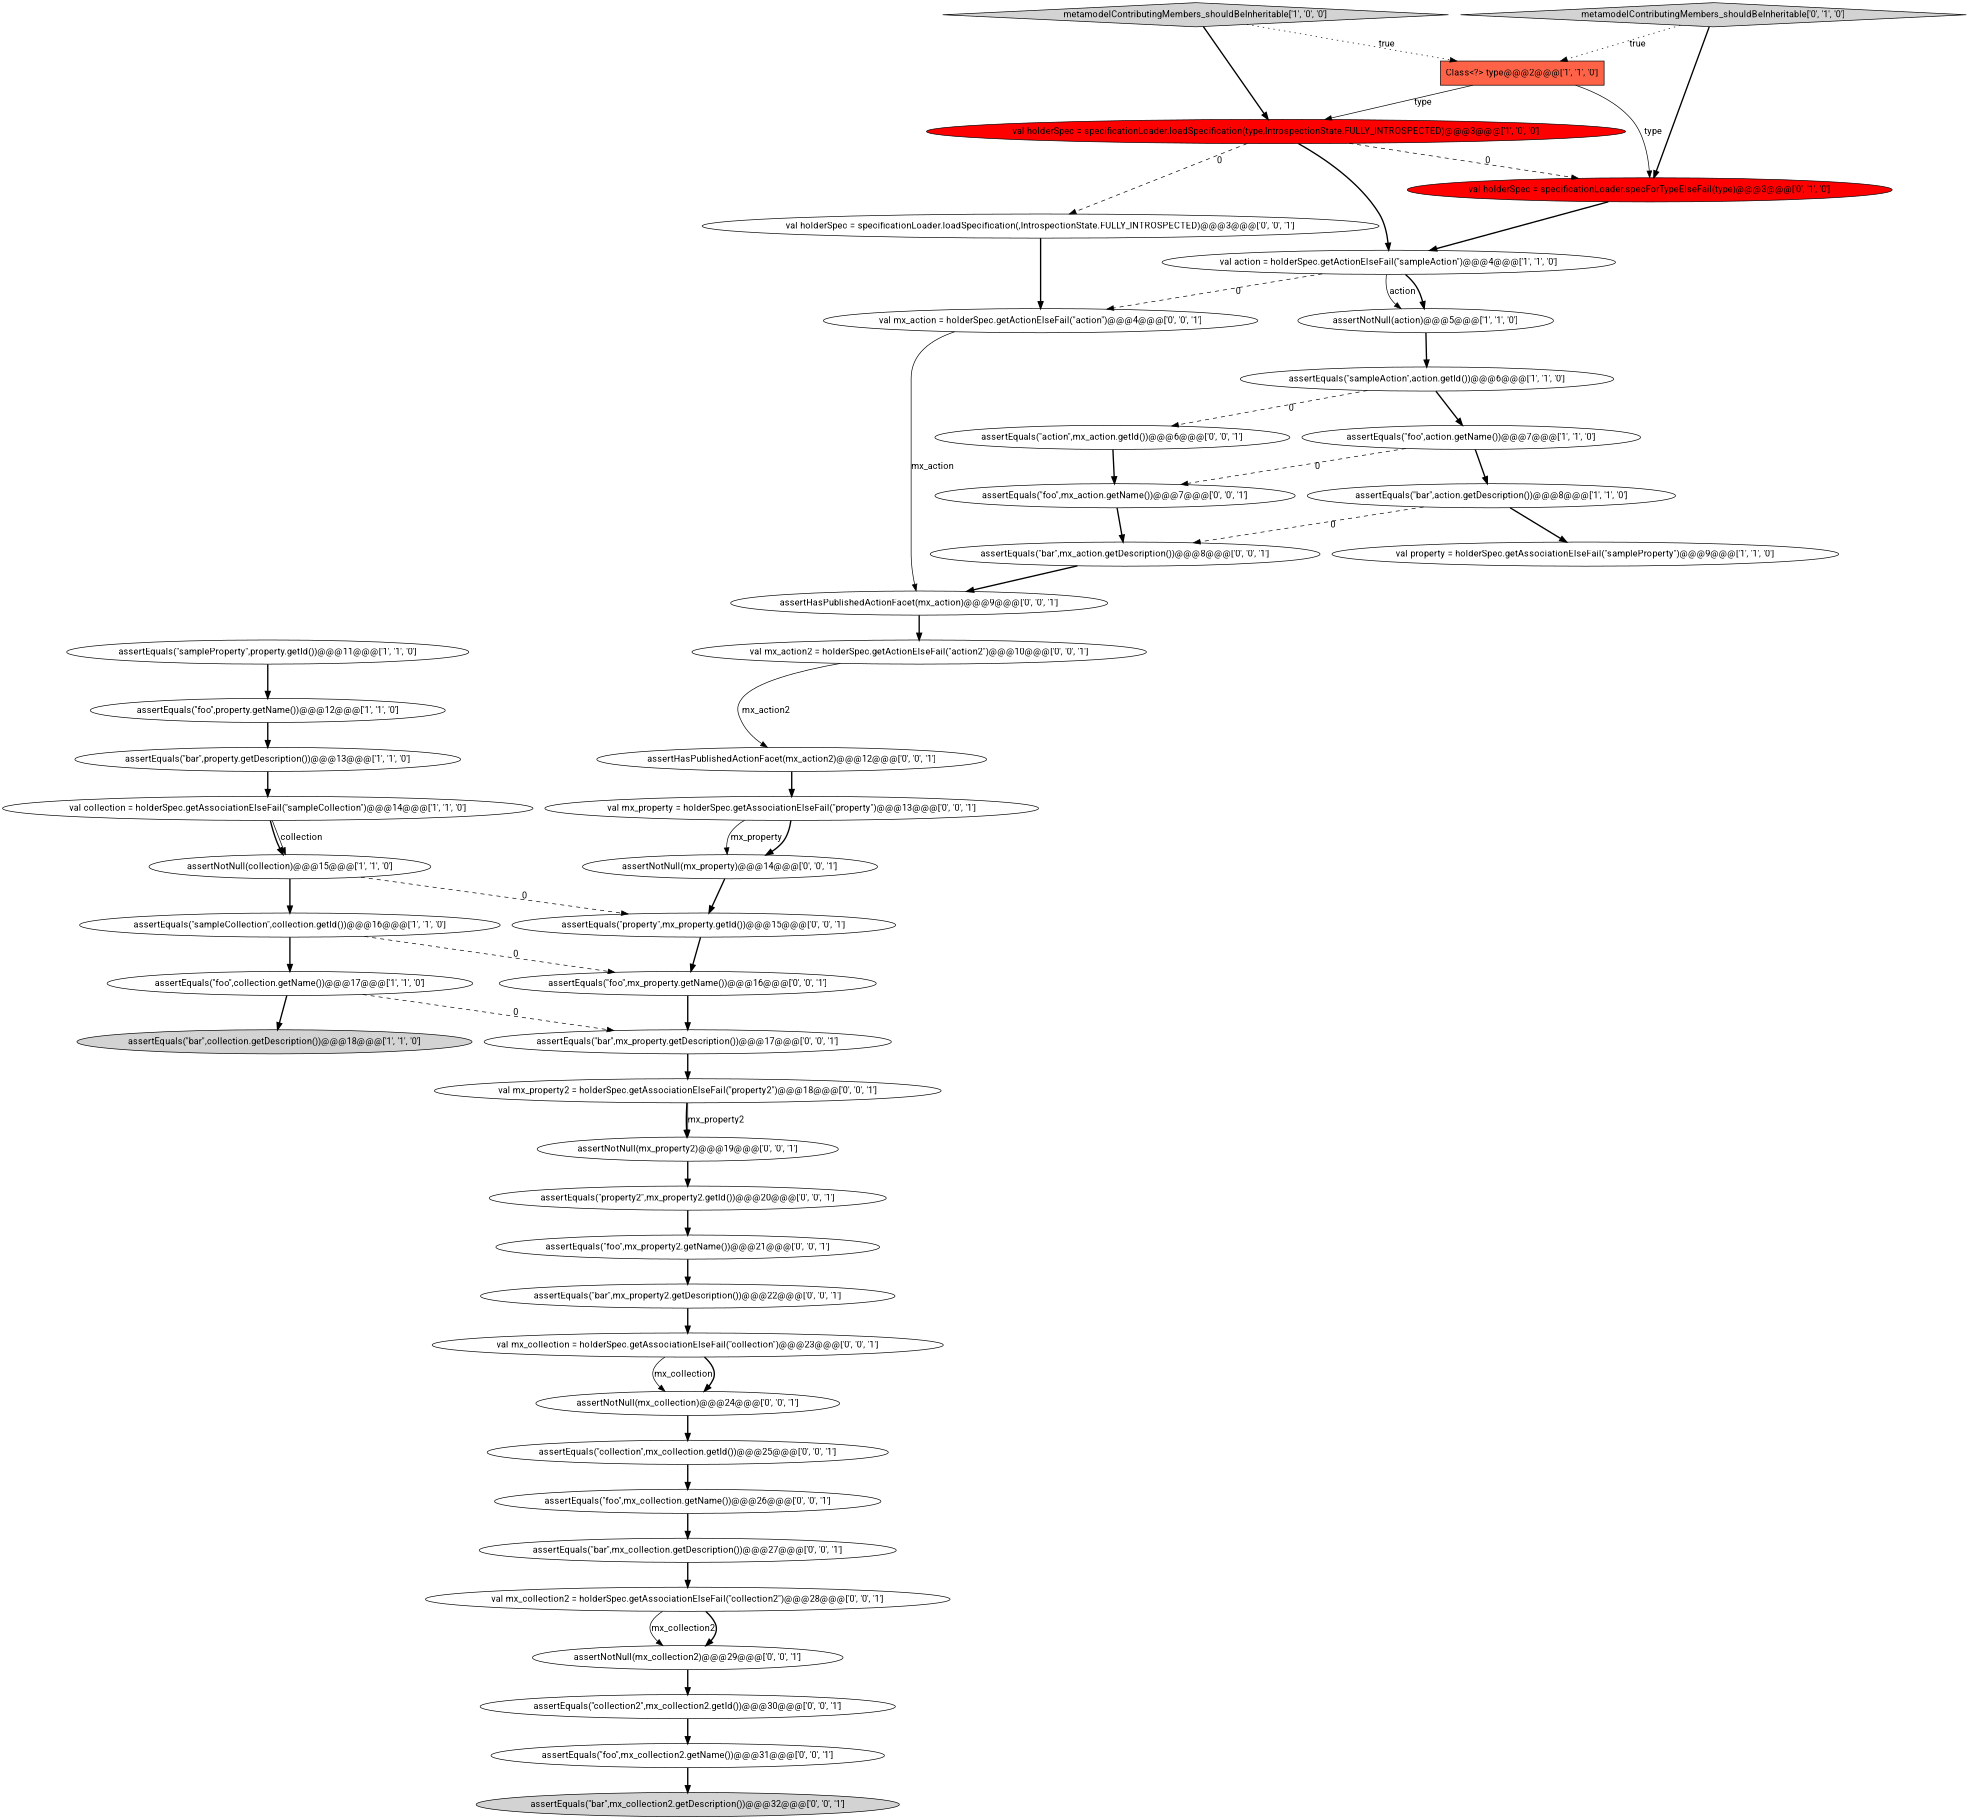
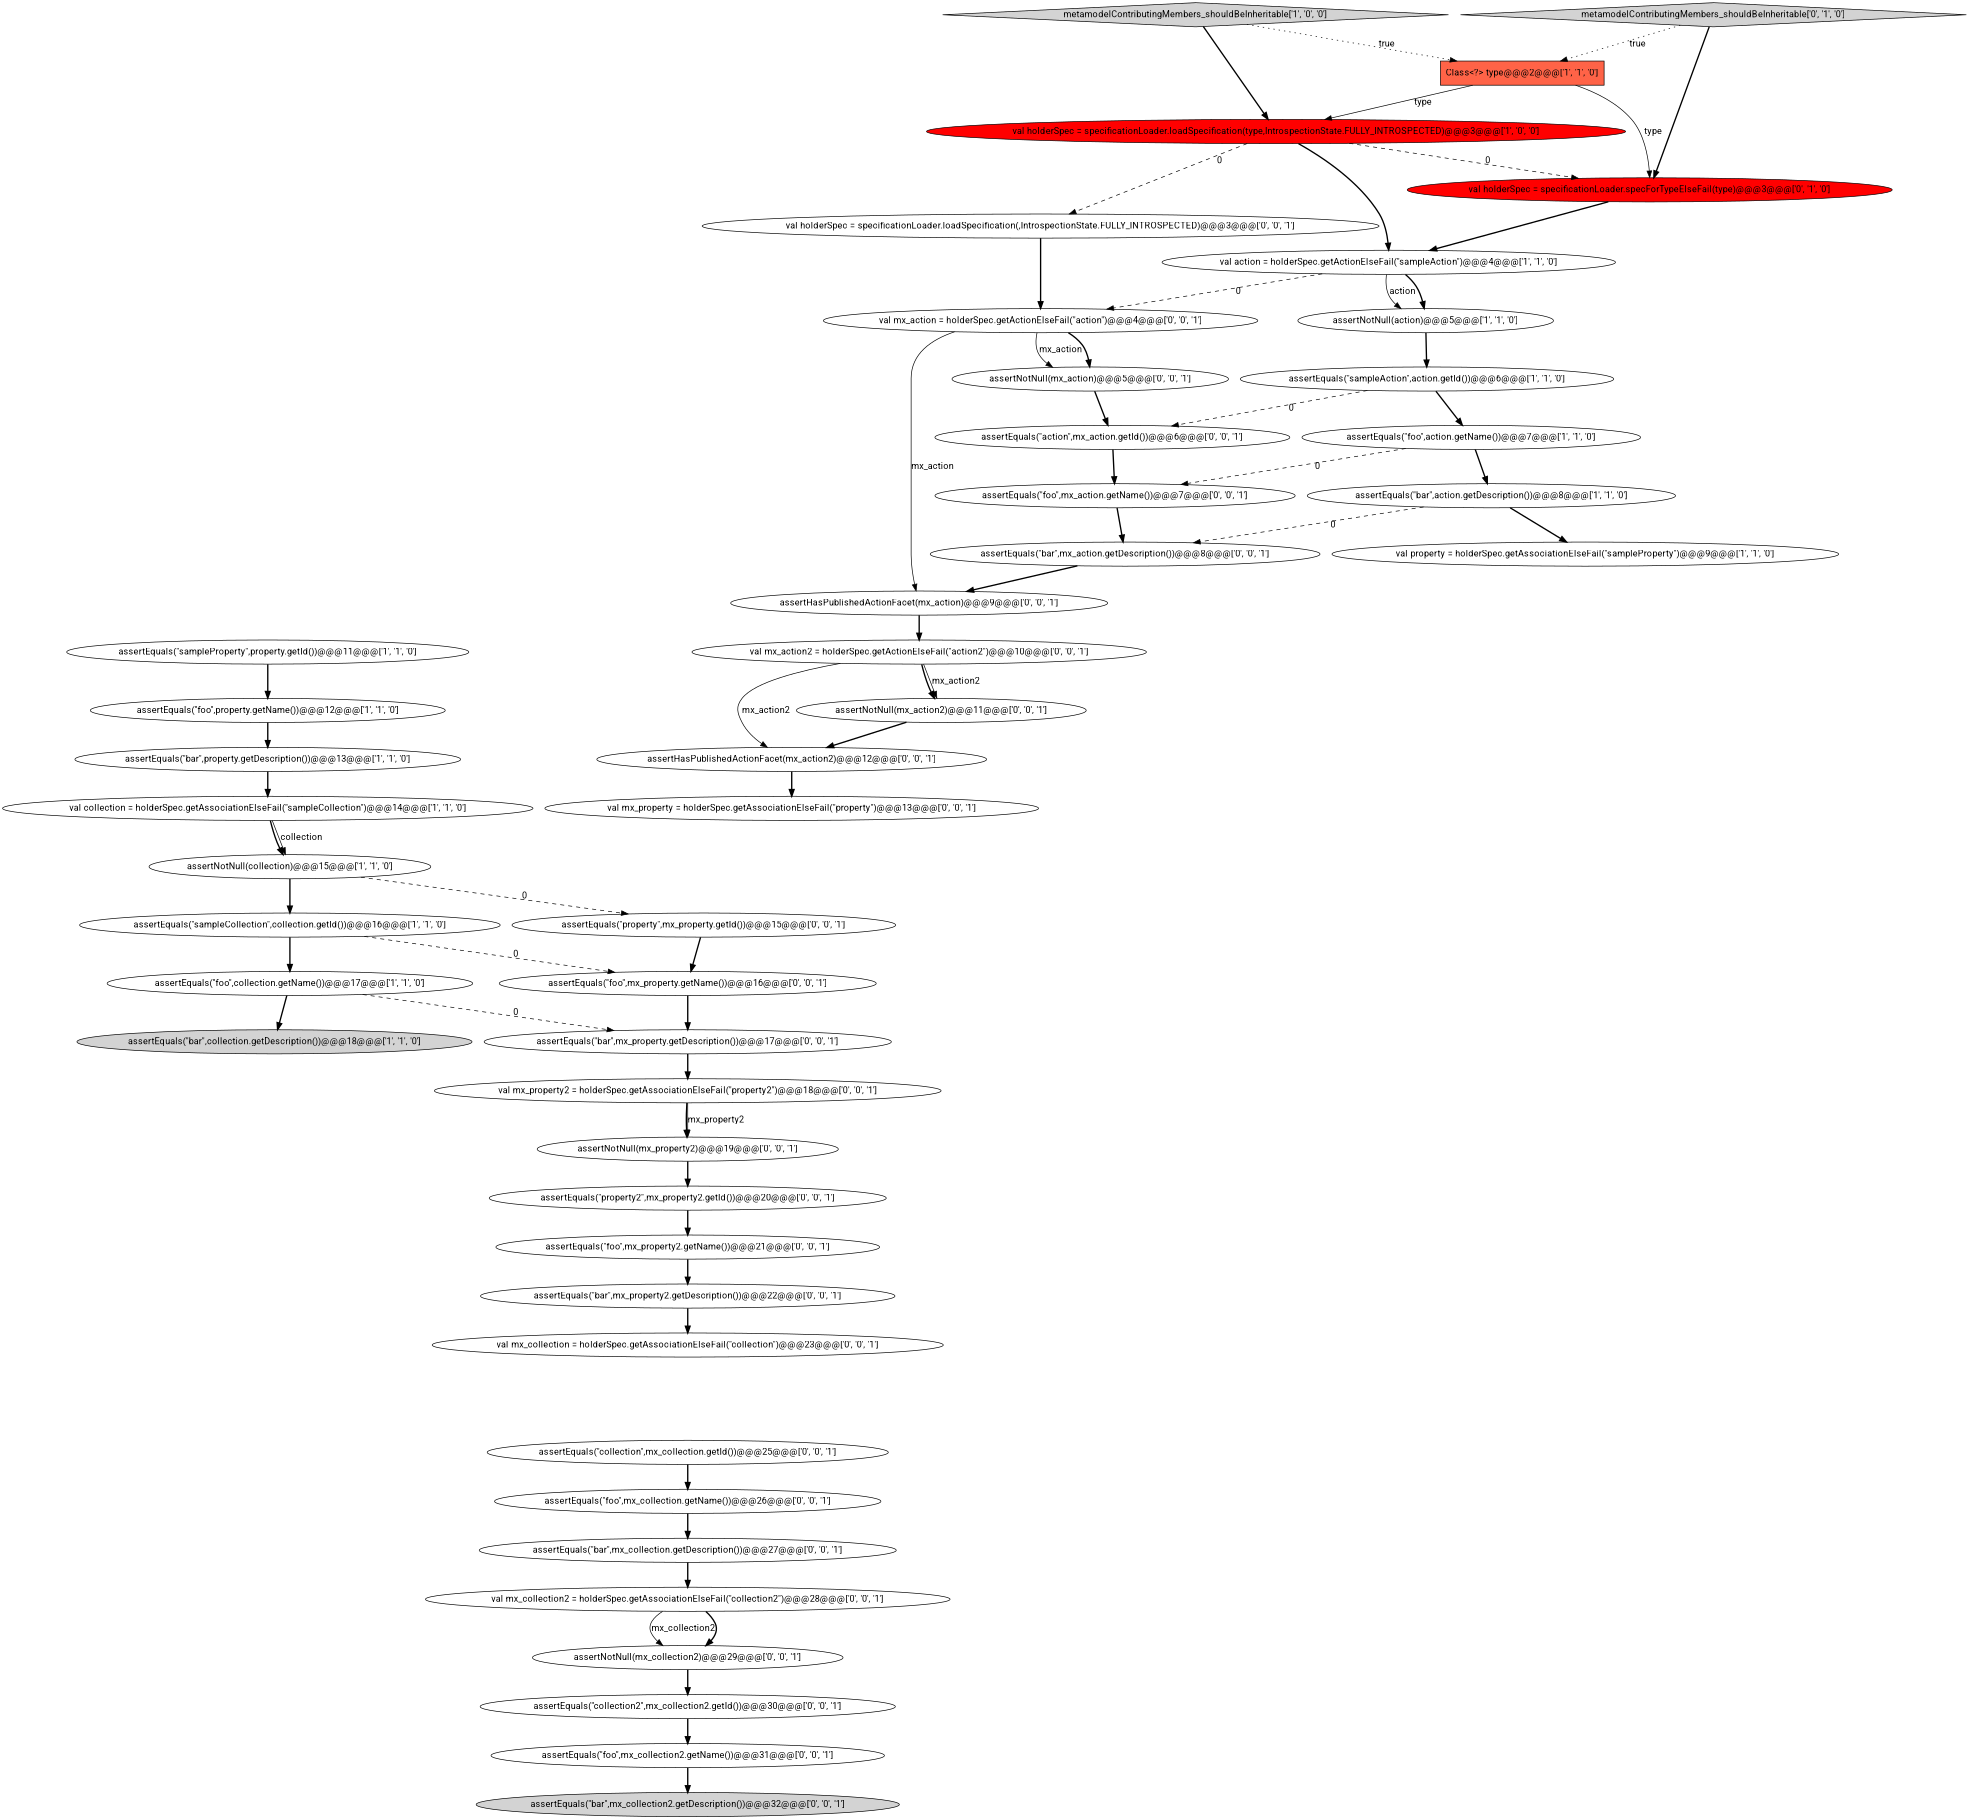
none -> (1090, 379)
none -> (941, 710)
(730, 867) -> none
(688, 1403) -> none
